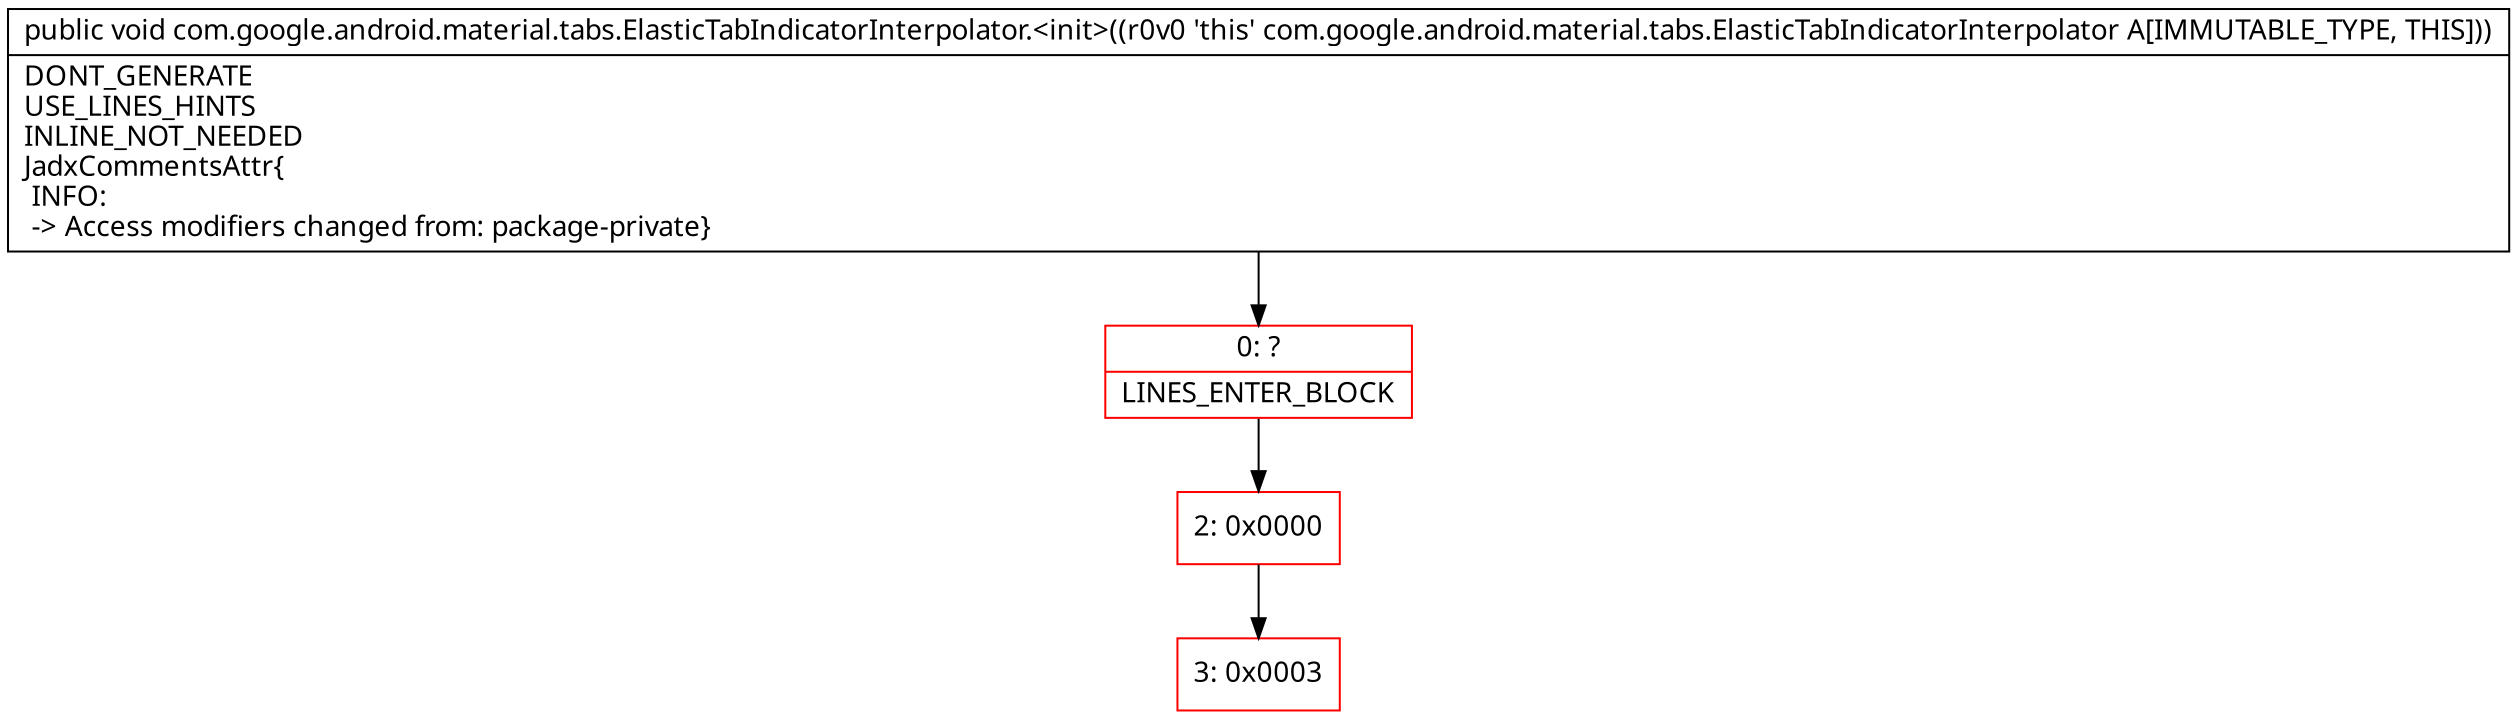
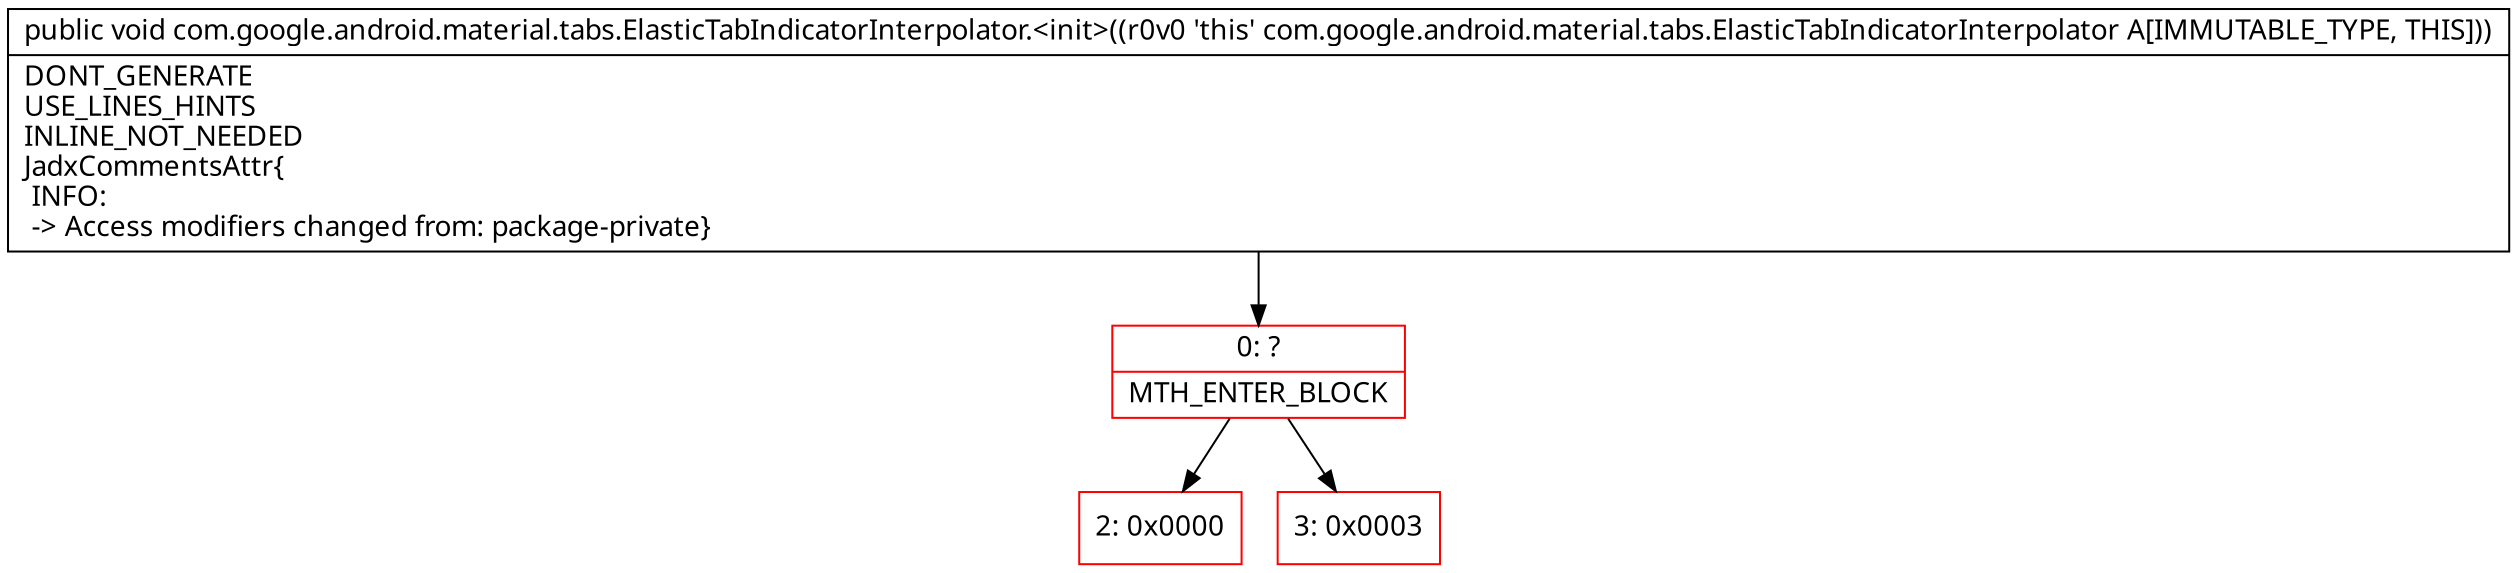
(1259, 394) -> (1259, 394)
(1259, 591) -> (1306, 446)
